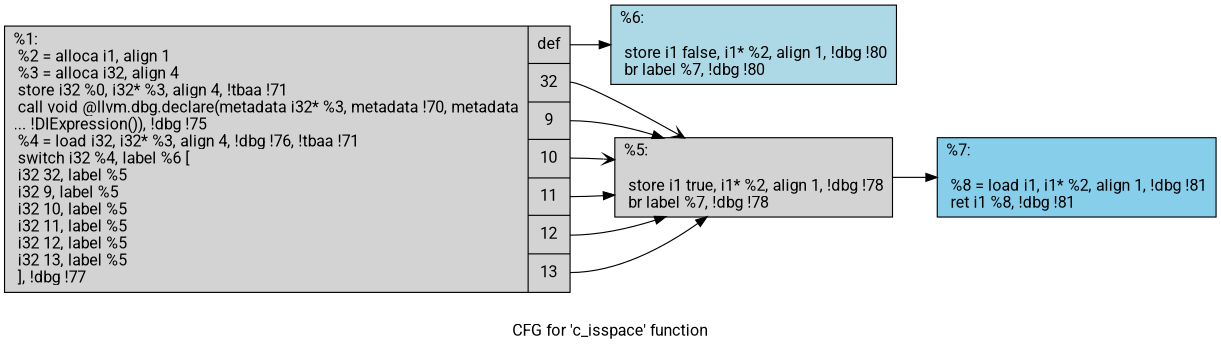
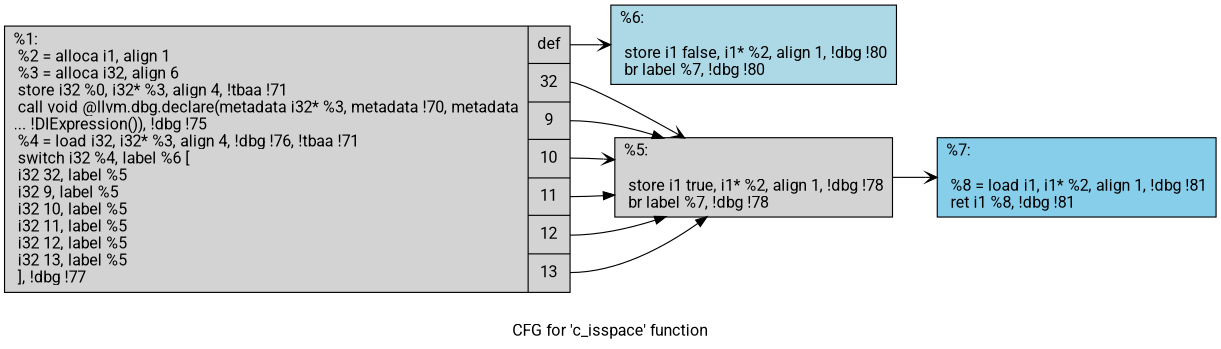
(585, 45) -> (585, 45)
(96, 74) -> (96, 74)
(909, 177) -> (909, 177)
